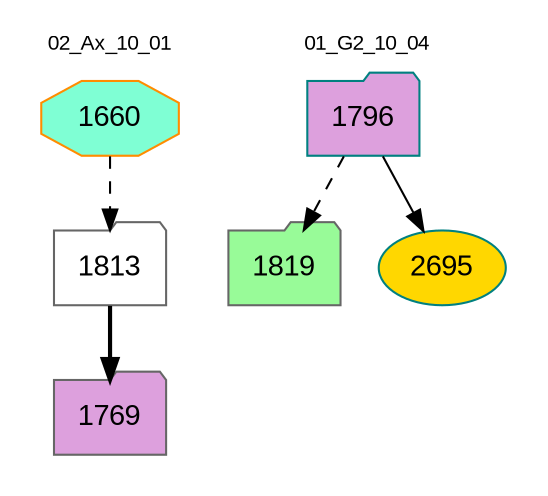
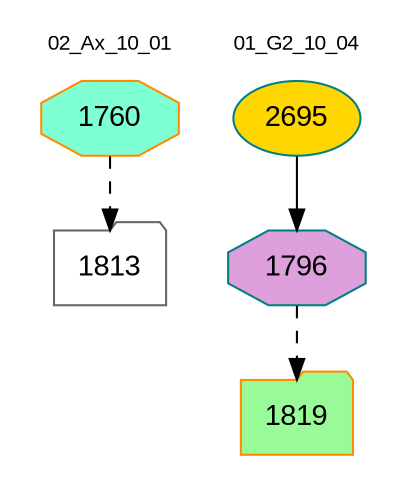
(110, 118) -> (110, 118)
(363, 118) -> (297, 268)
(398, 185) -> (297, 183)
(284, 268) -> (297, 417)
(110, 417) -> none
